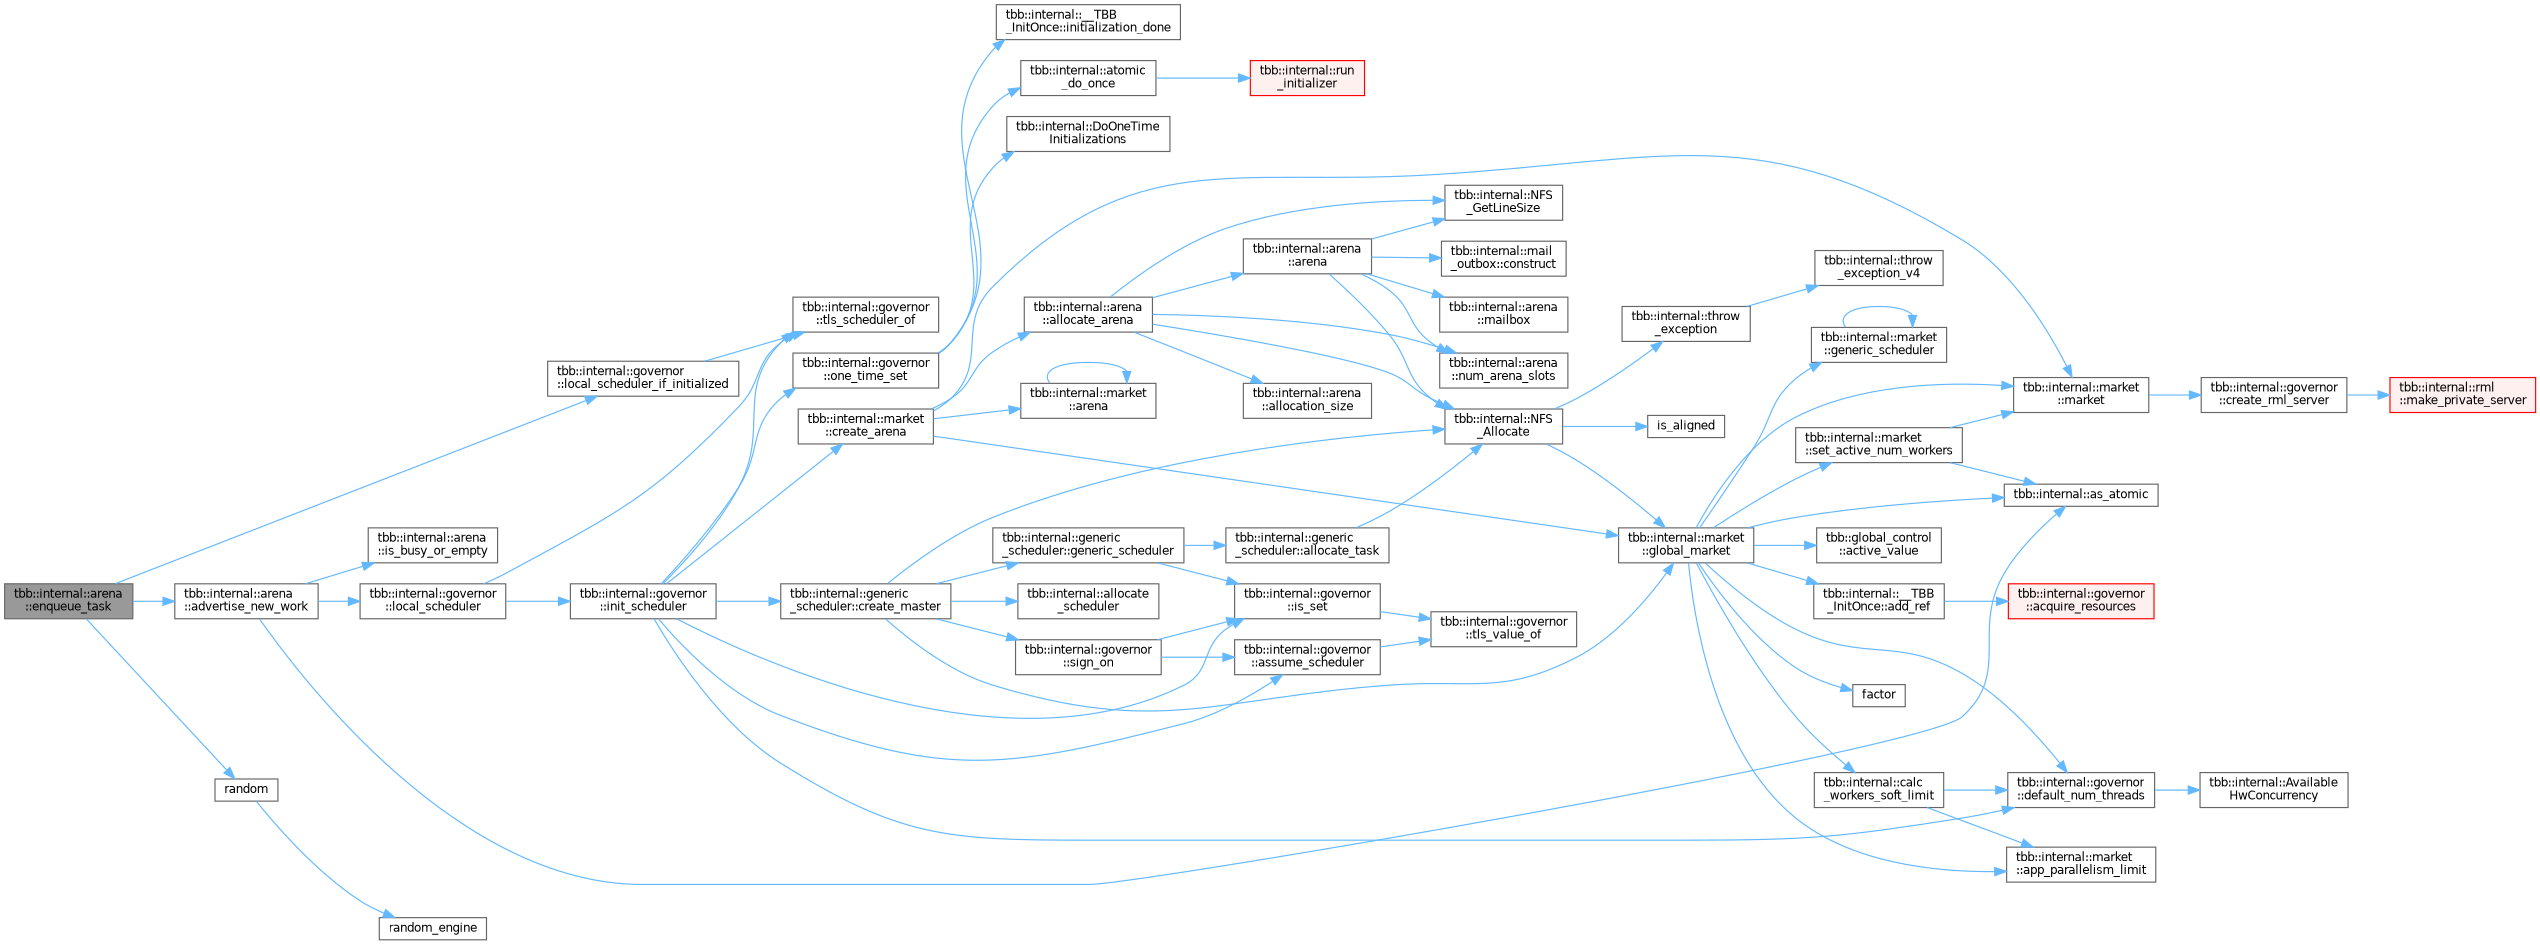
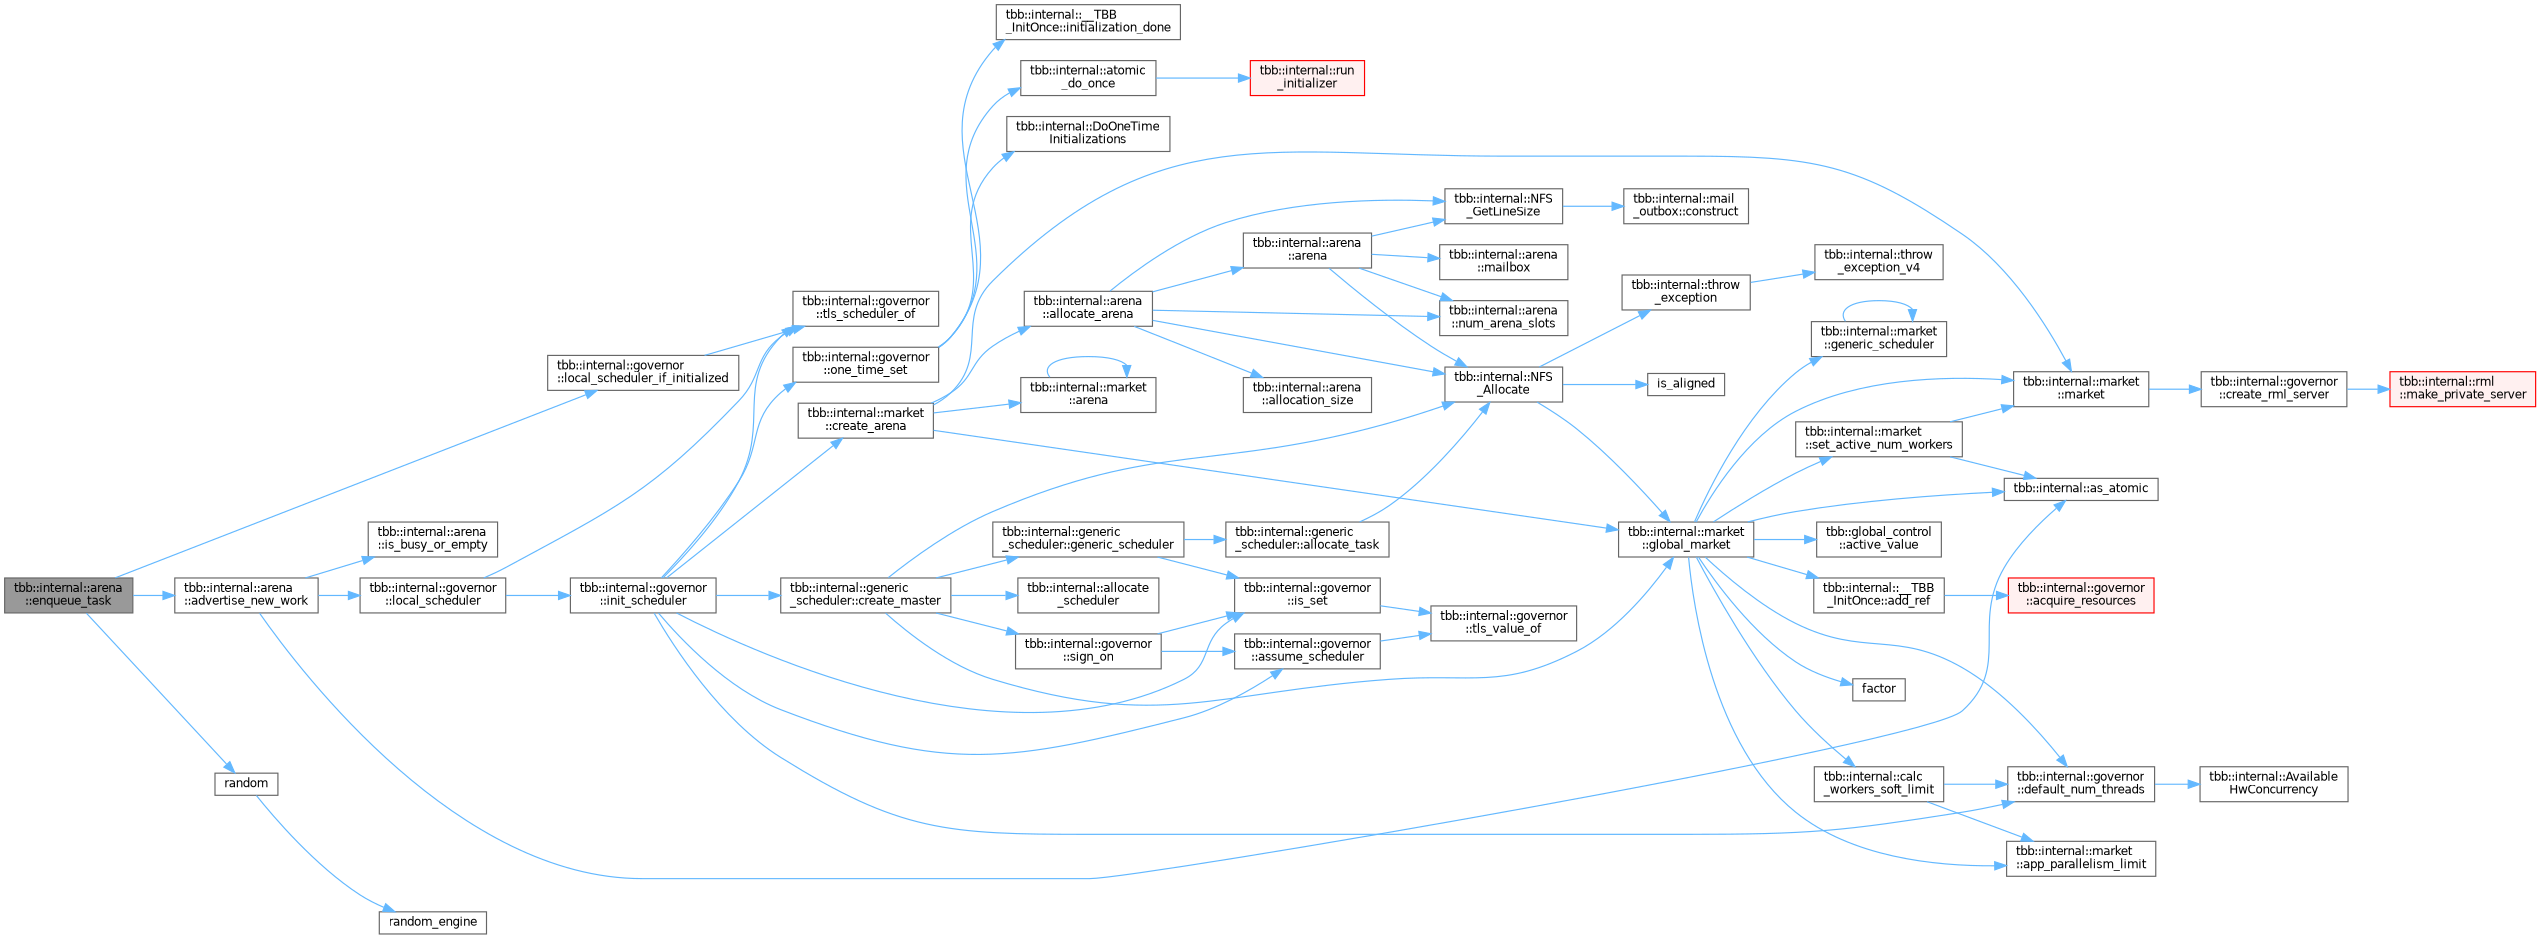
(1401, 257) -> (1587, 206)
